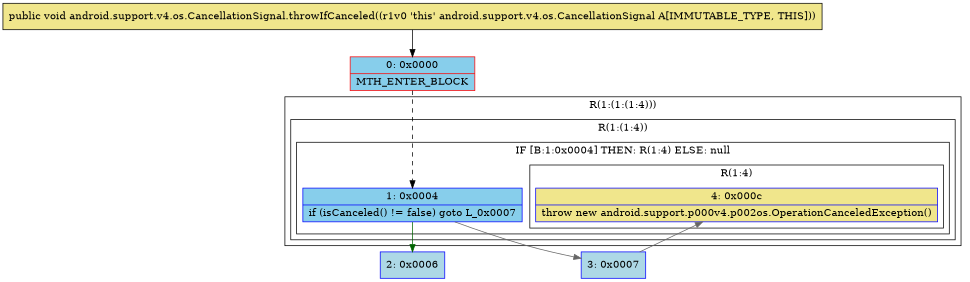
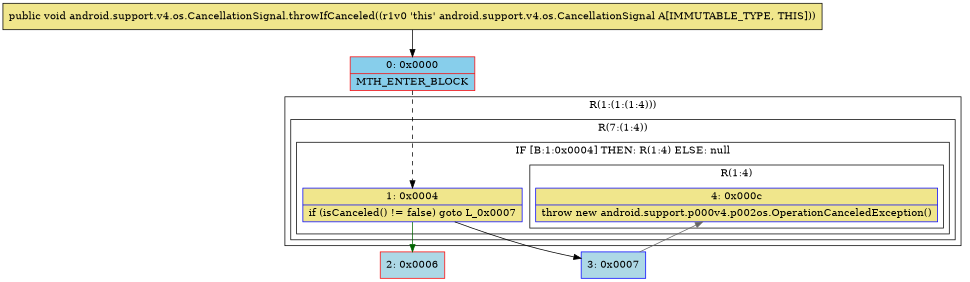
(623, 128) -> (623, 128)
(412, 205) -> (412, 205)
(514, 242) -> (514, 242)
(412, 265) -> (412, 265)
